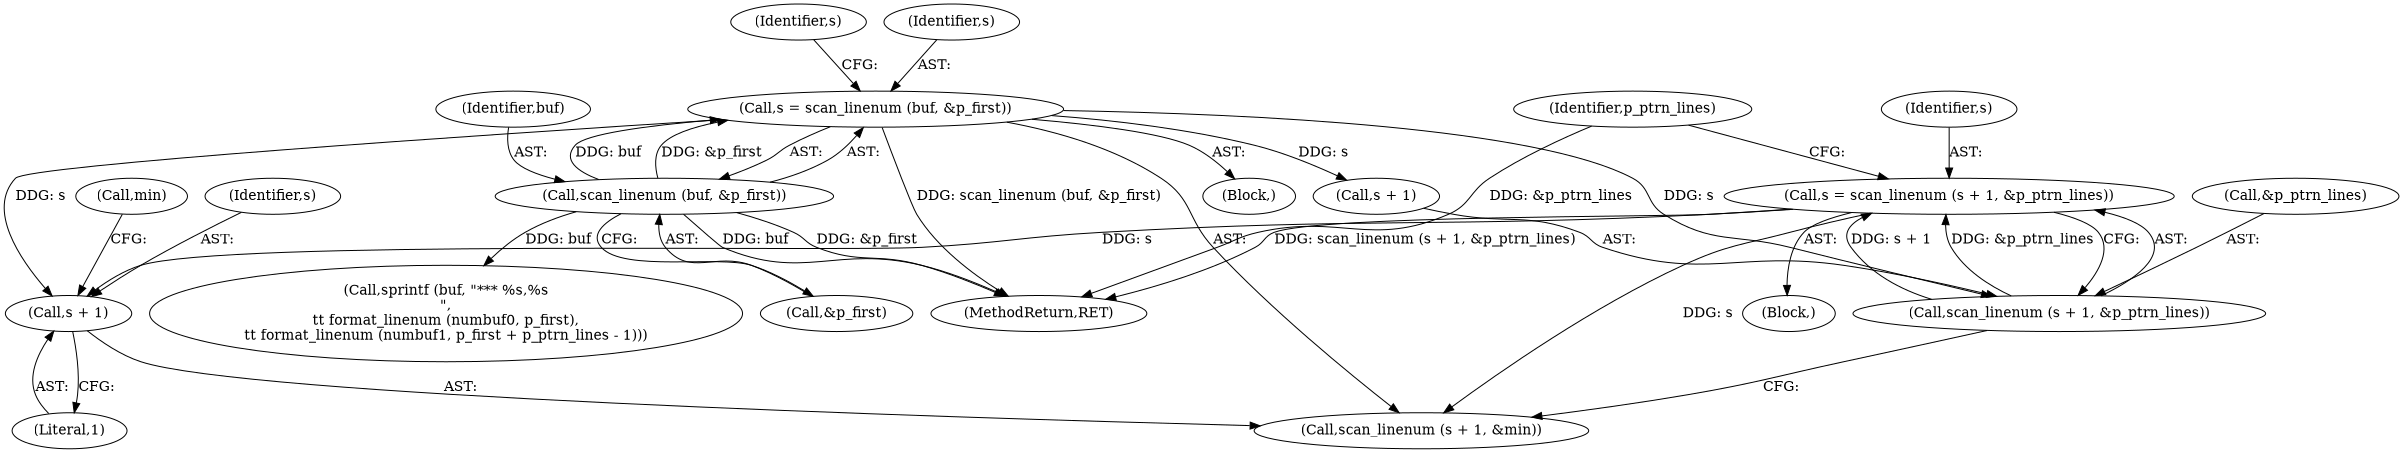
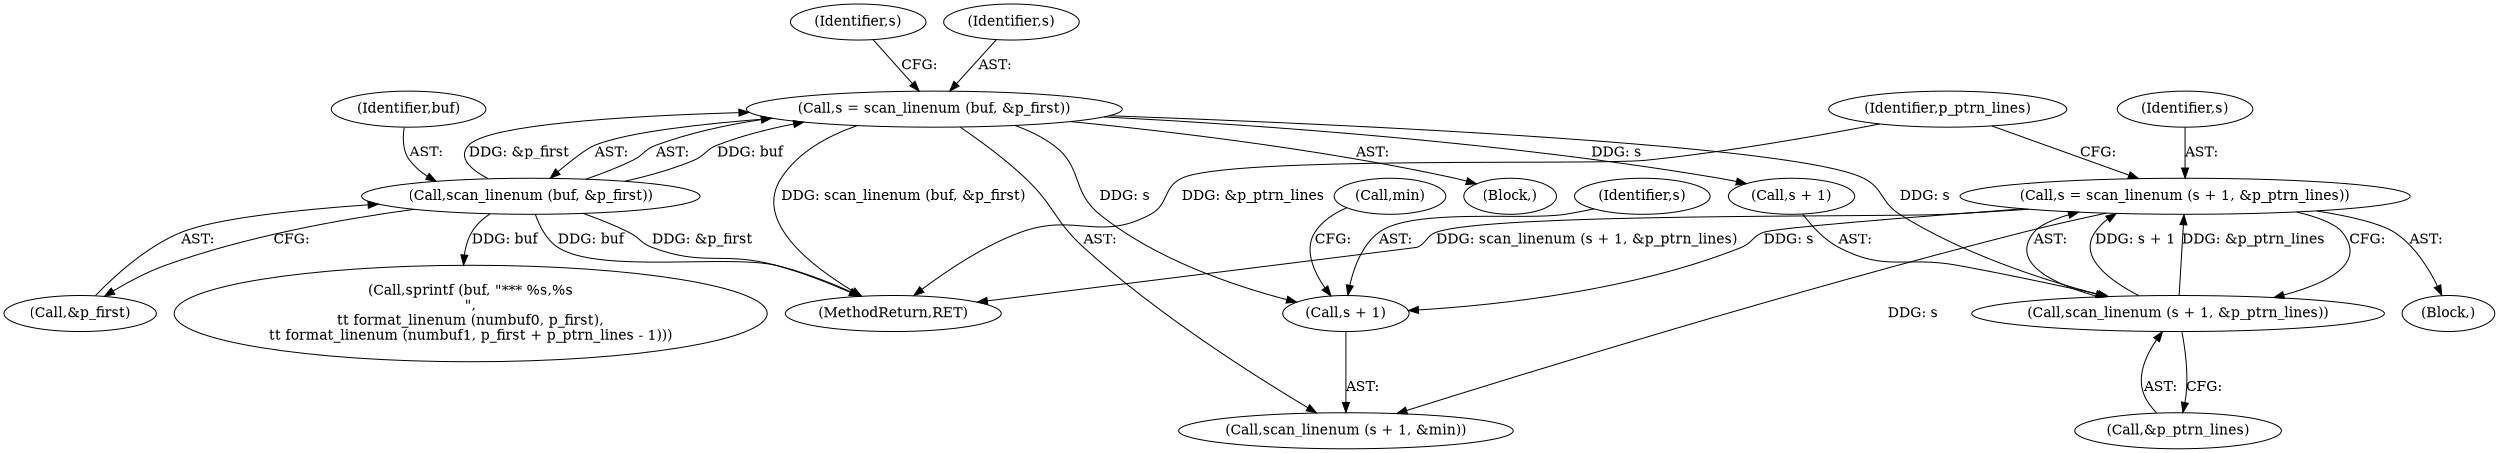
(1766, 379) -> (2186, 367)
(70, 431) -> none
